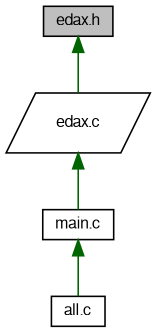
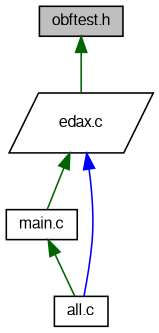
(78, 21) -> (81, 21)
none -> (93, 233)
